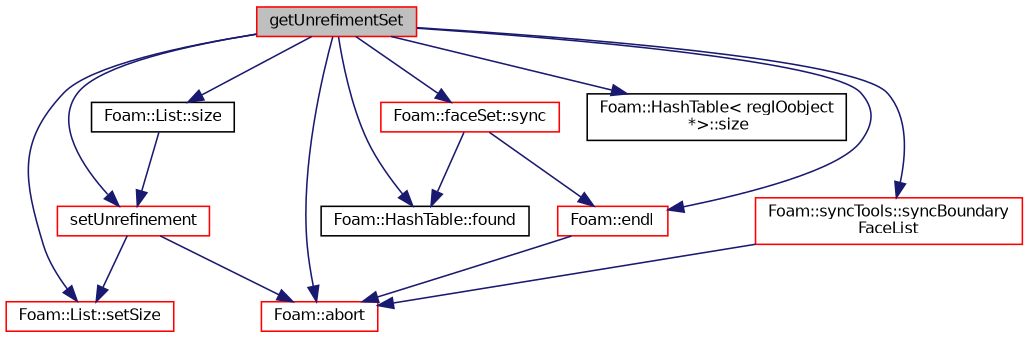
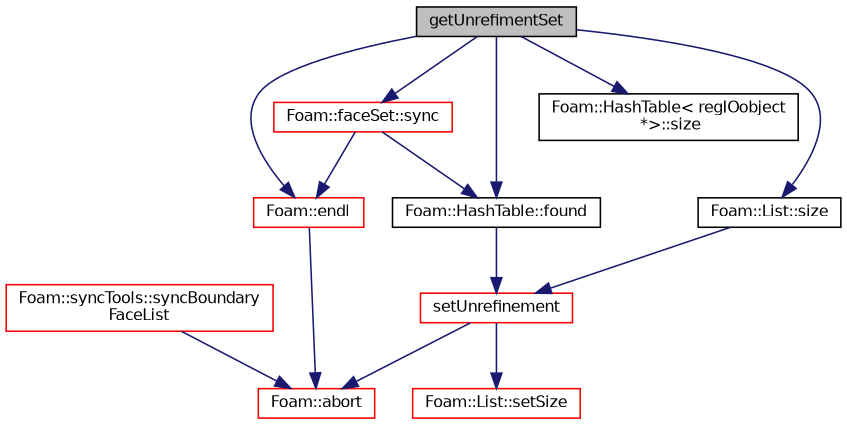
(337, 22) -> (496, 22)
(701, 52) -> none
(60, 97) -> none
(74, 100) -> (496, 252)
(309, 161) -> none
